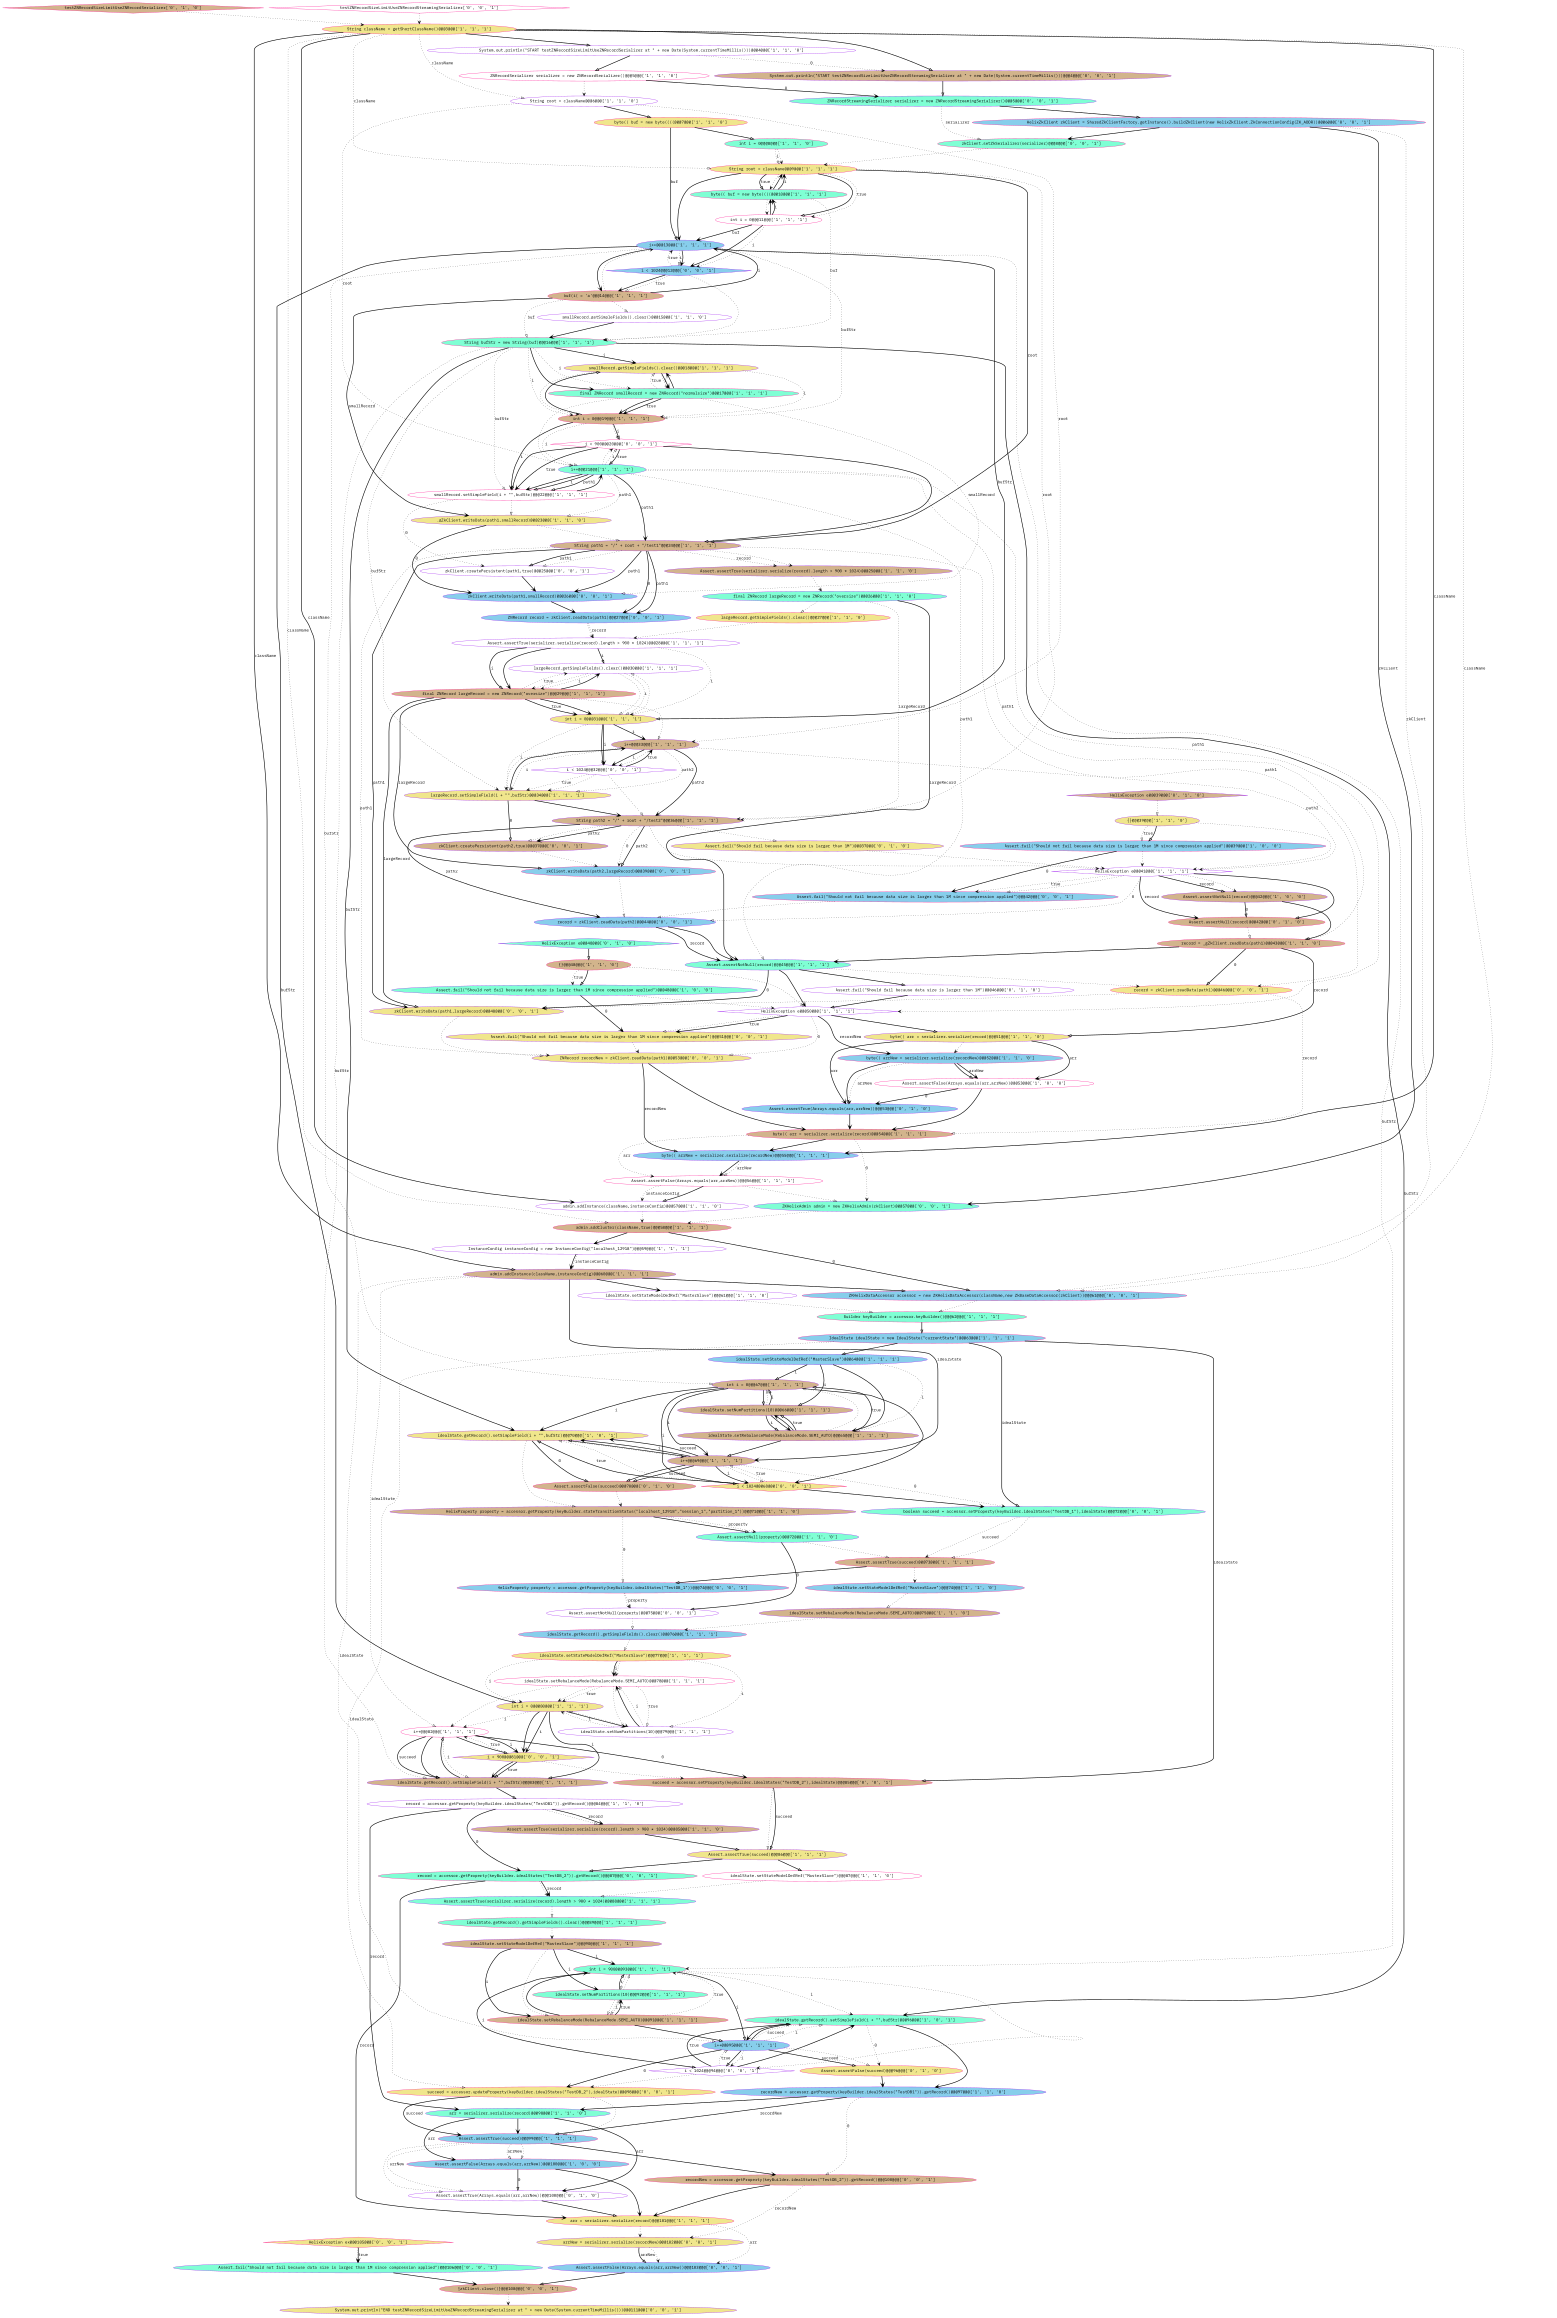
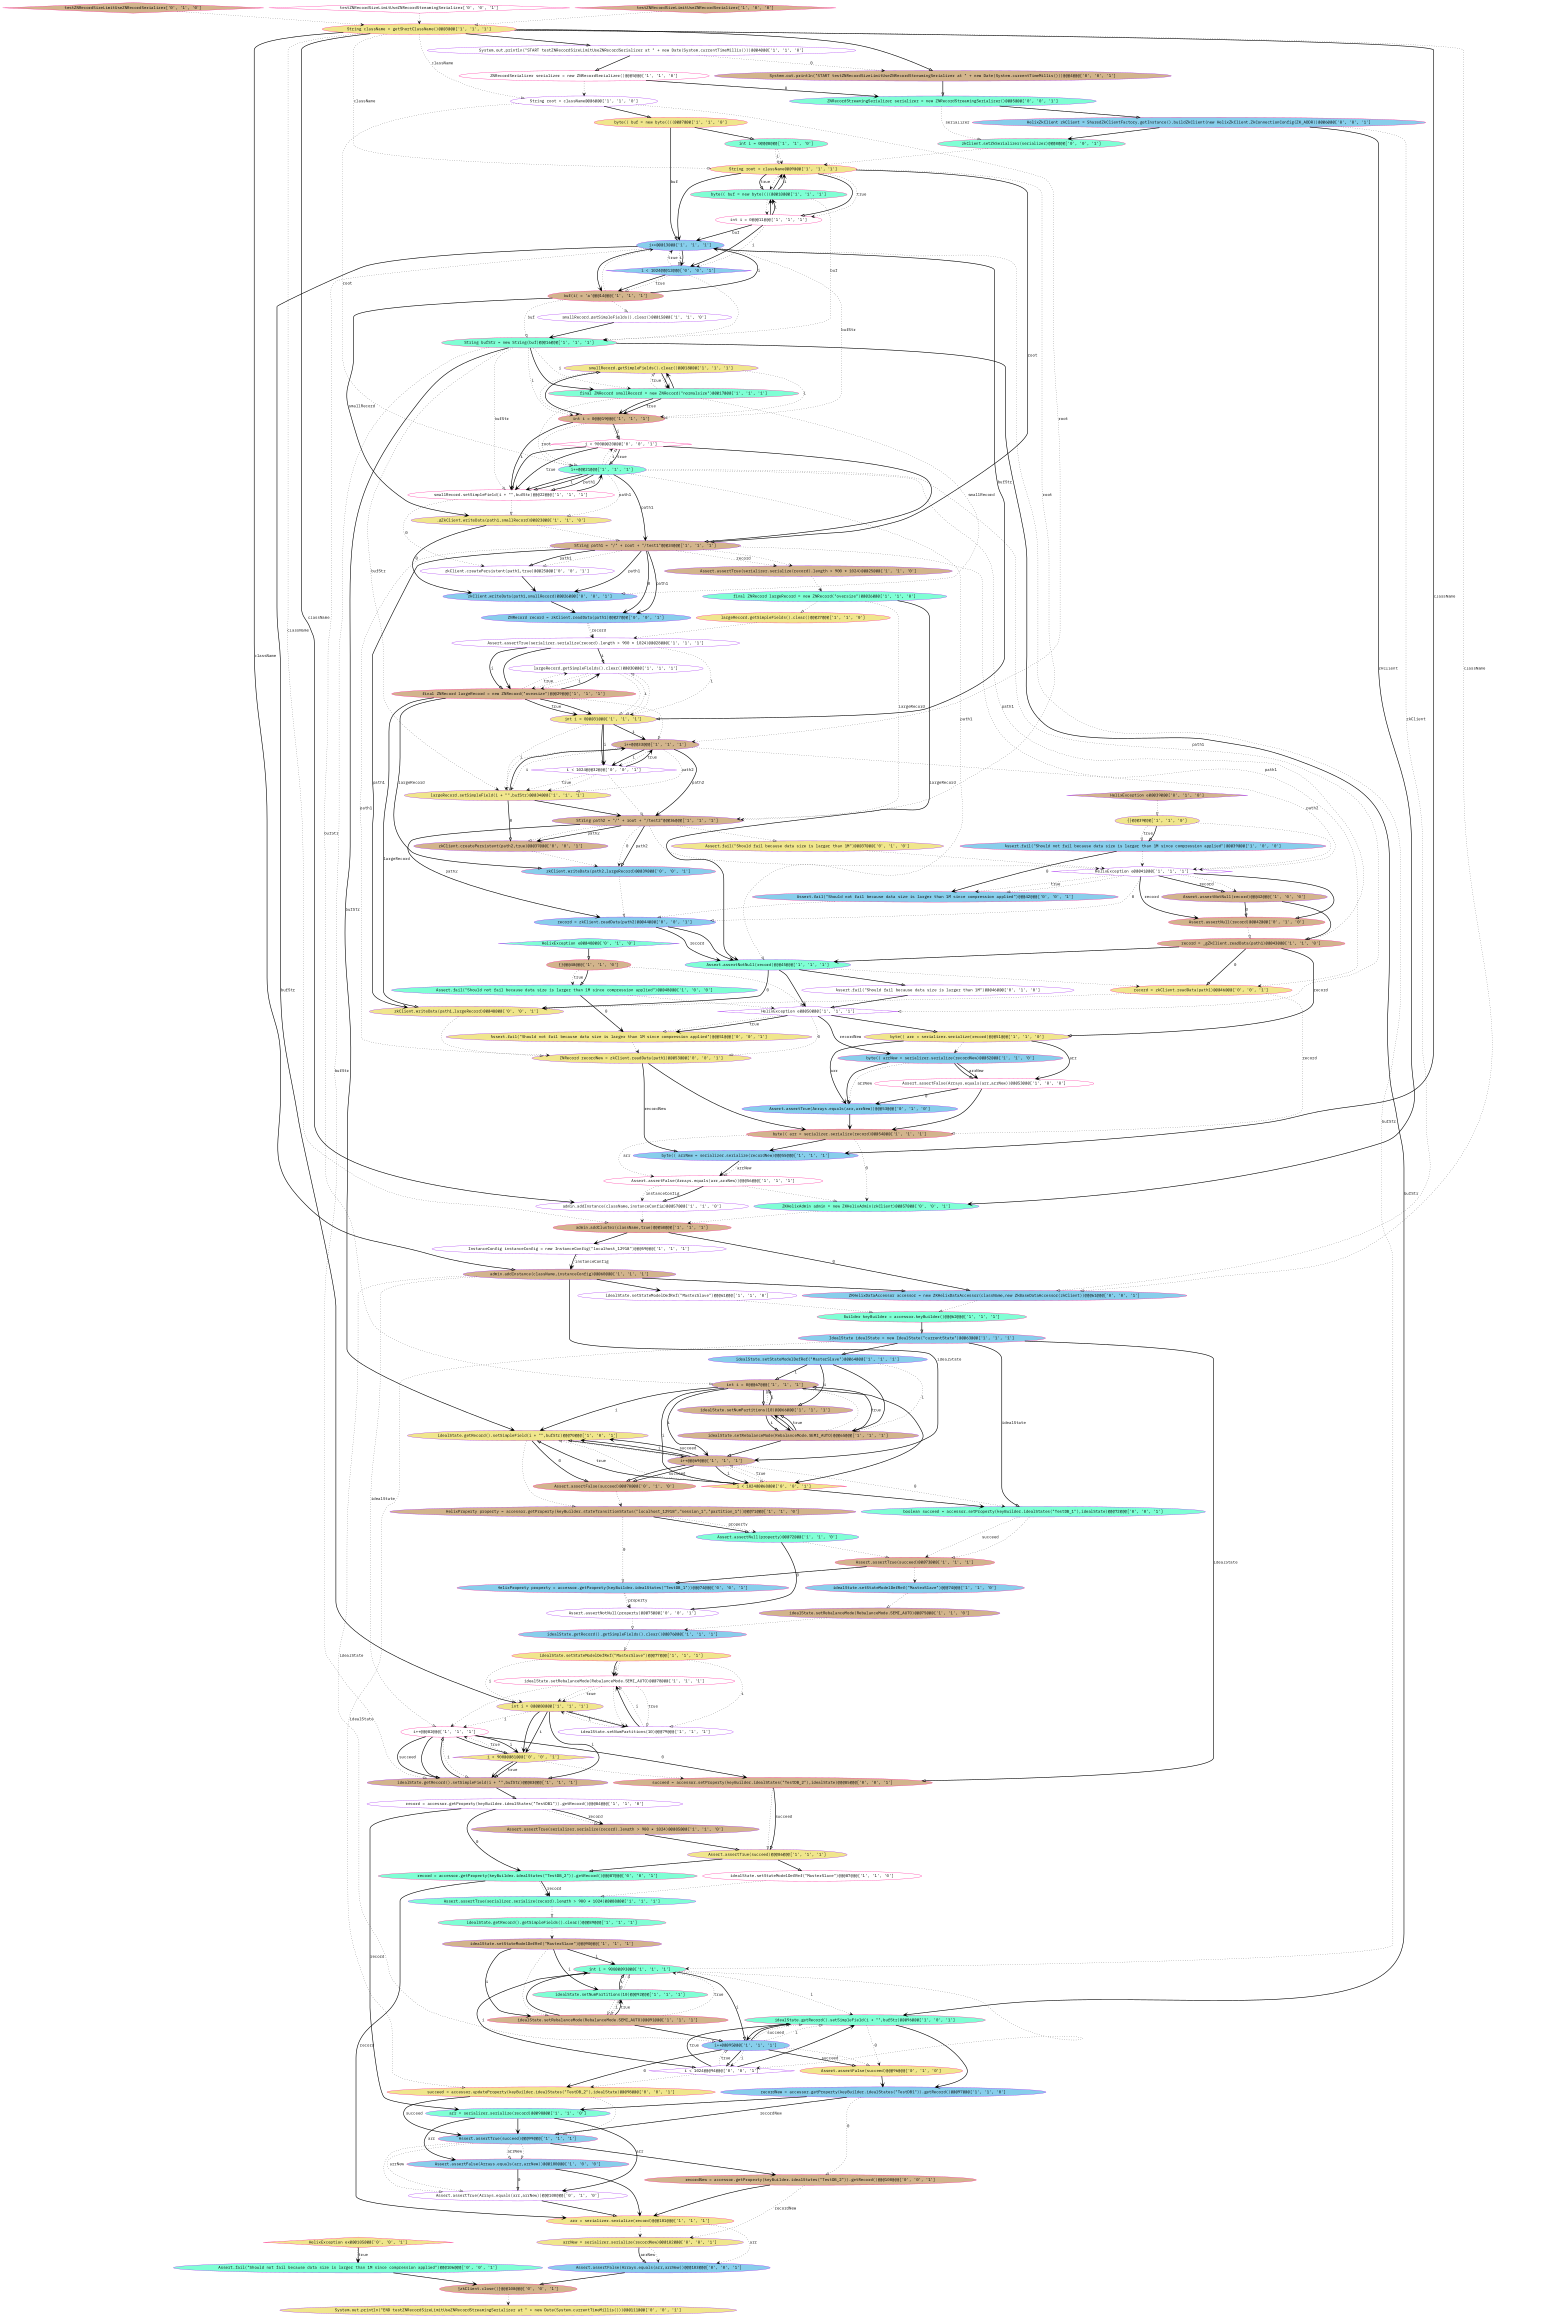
none -> (705, 8)
(594, 355) -> none
(546, 444) -> (546, 444)
(1239, 754) -> (1239, 754)
